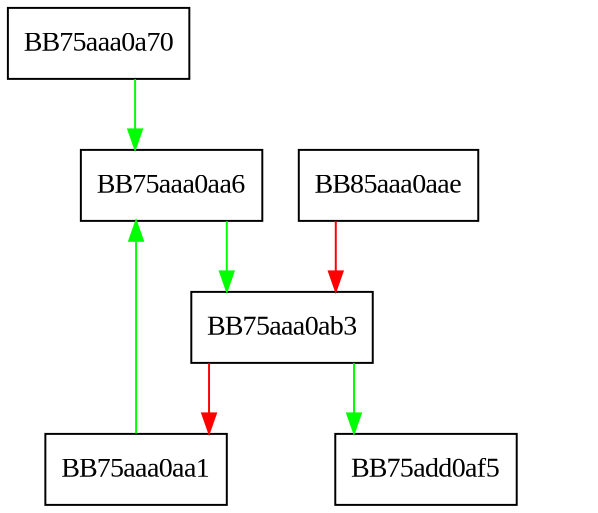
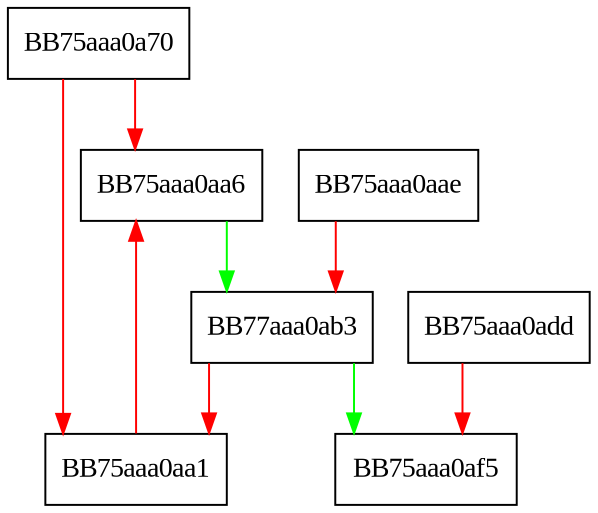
(135, 104) -> (135, 104)
(389, 185) -> (389, 185)
none -> (63, 246)
(282, 327) -> (282, 327)
none -> (499, 327)
(136, 337) -> (136, 337)
(426, 469) -> (426, 469)
